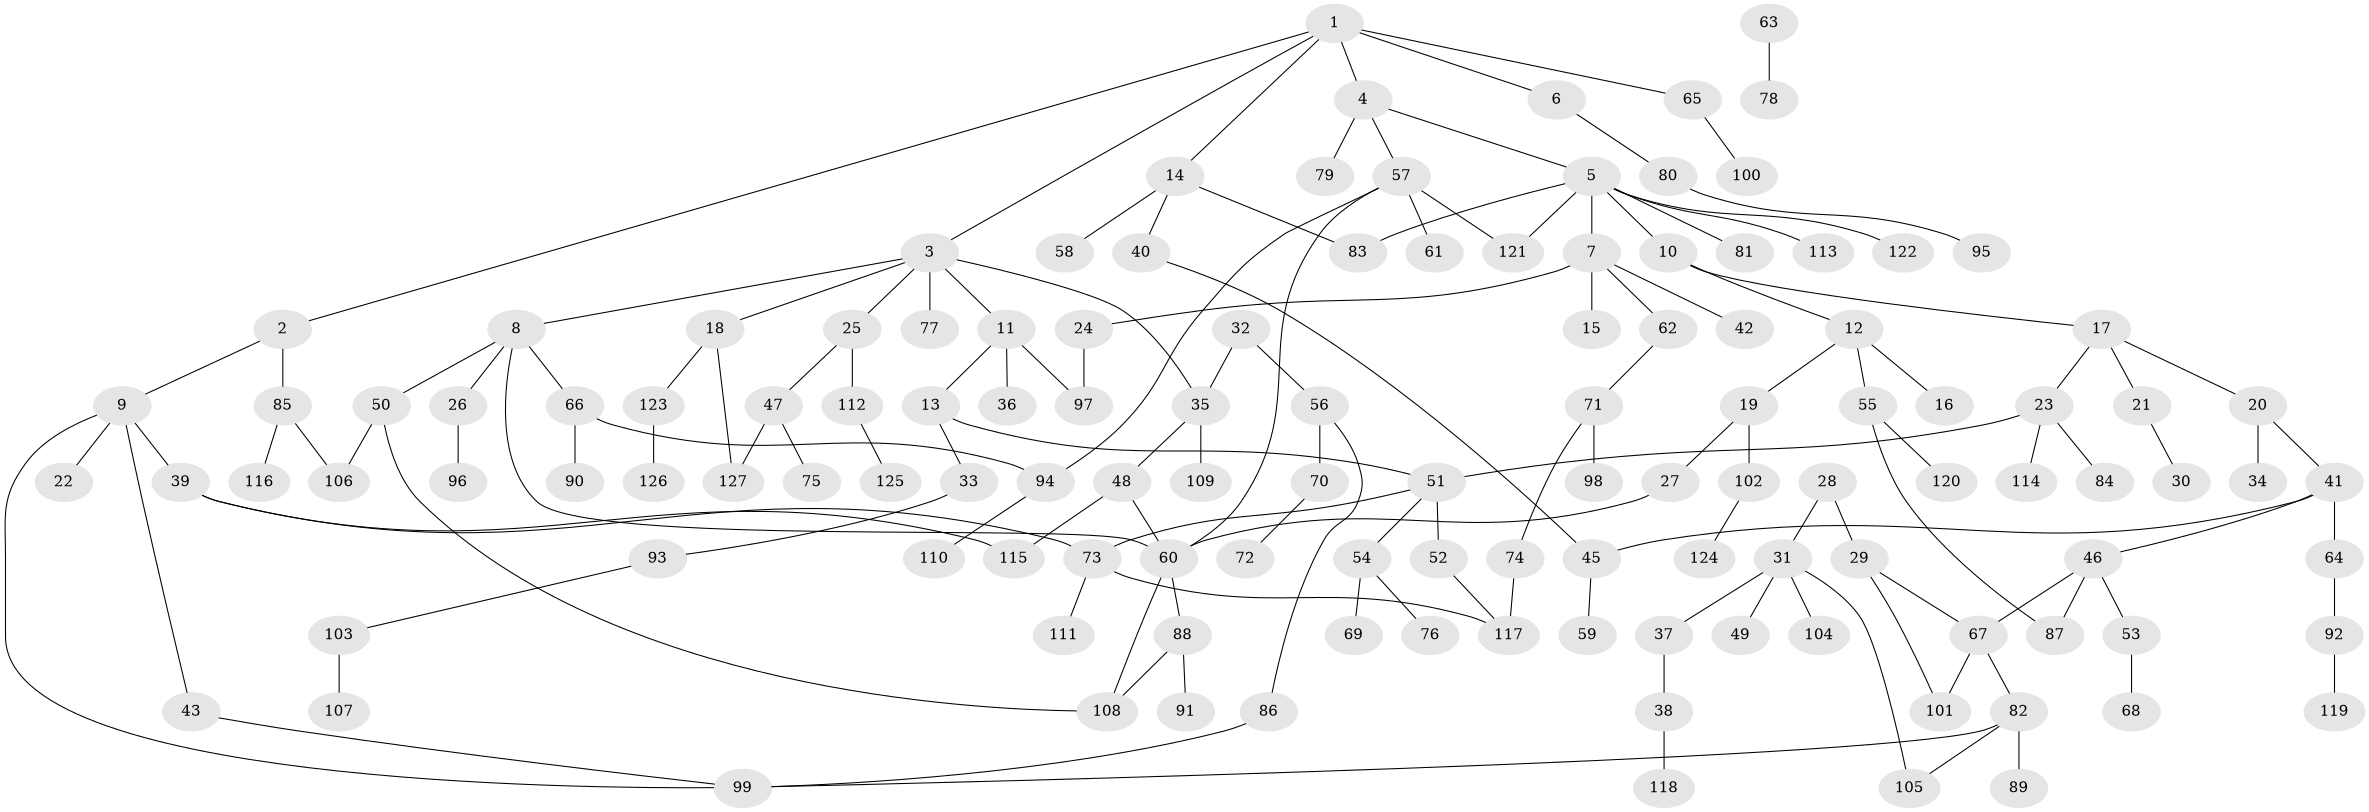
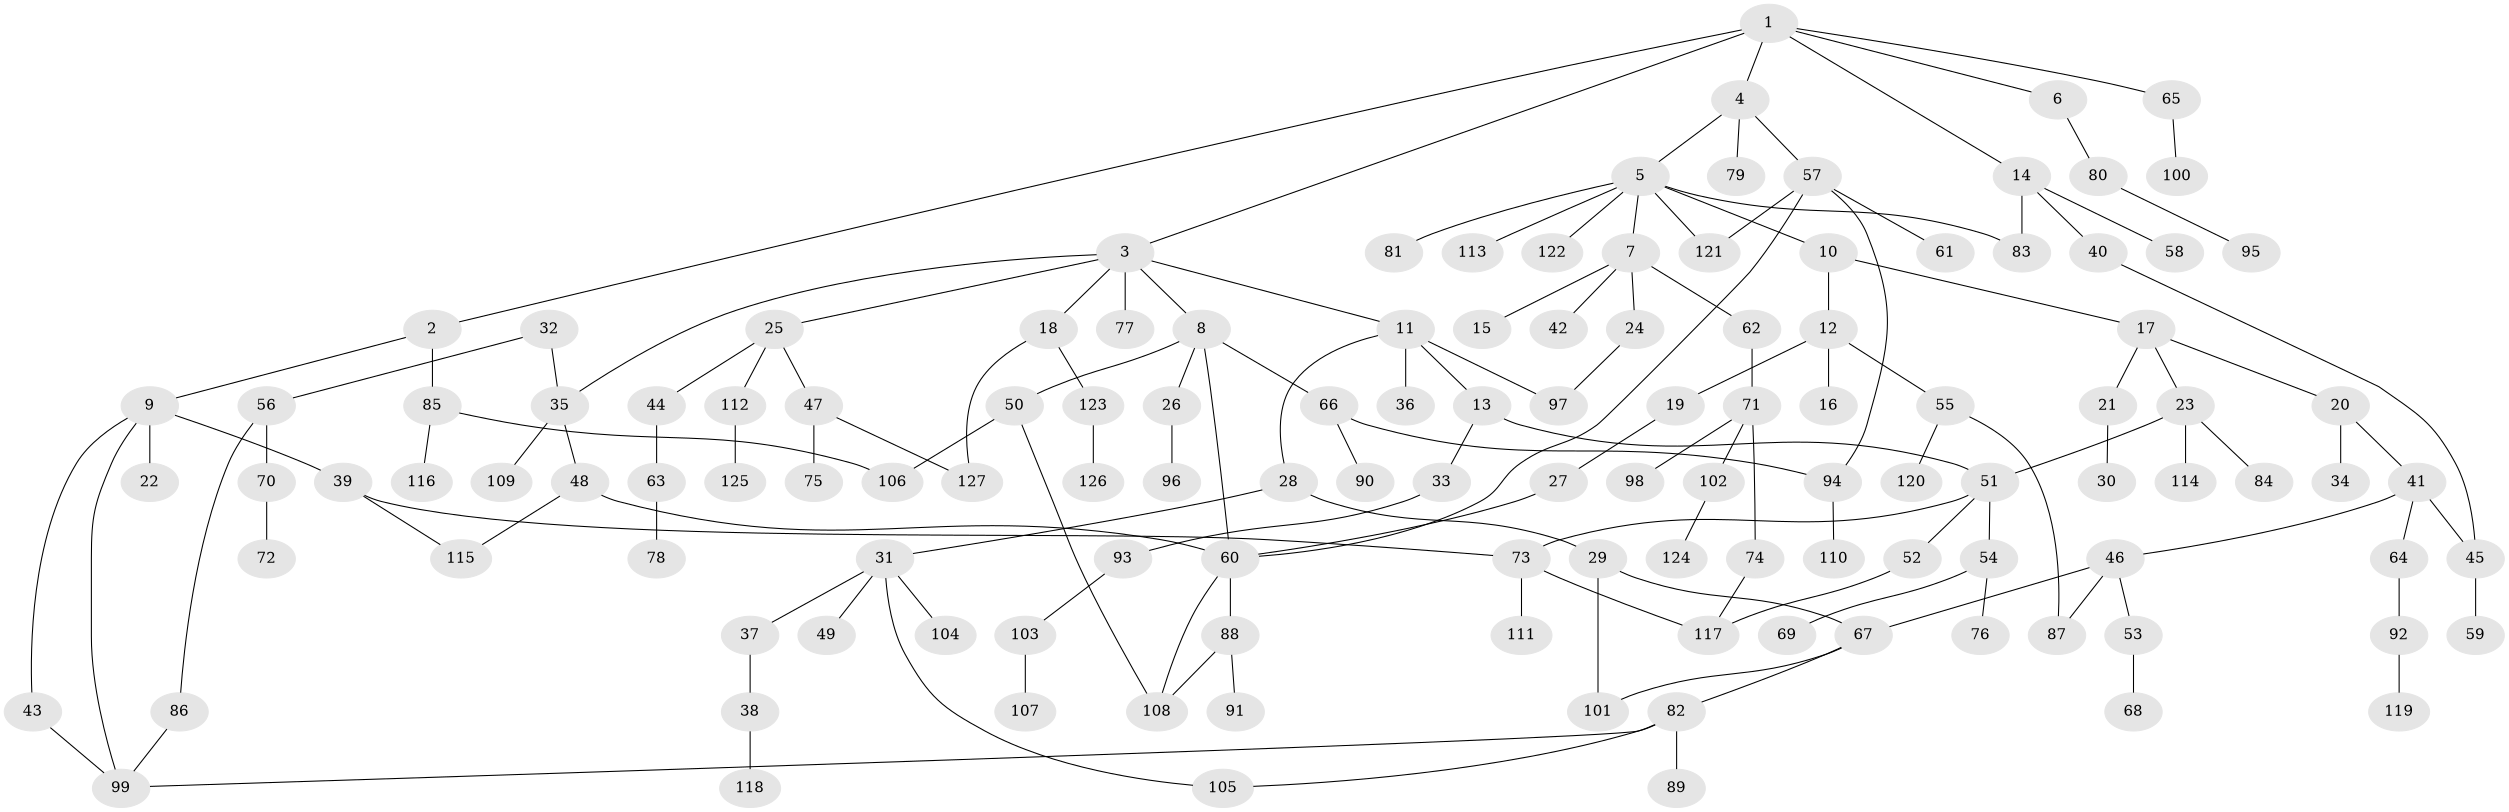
none -> (1298, 377)
none -> (657, 406)
(1749, 442) -> (1737, 437)
